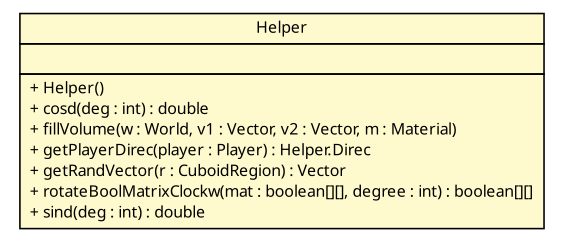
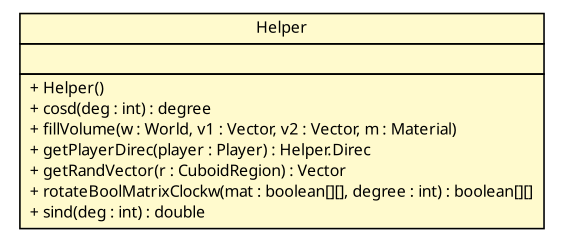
(120, 109) -> (121, 109)
